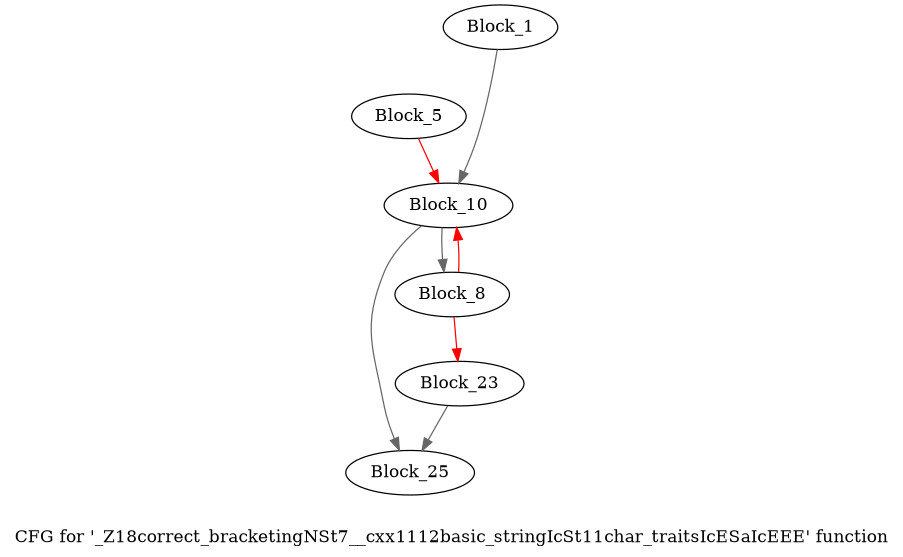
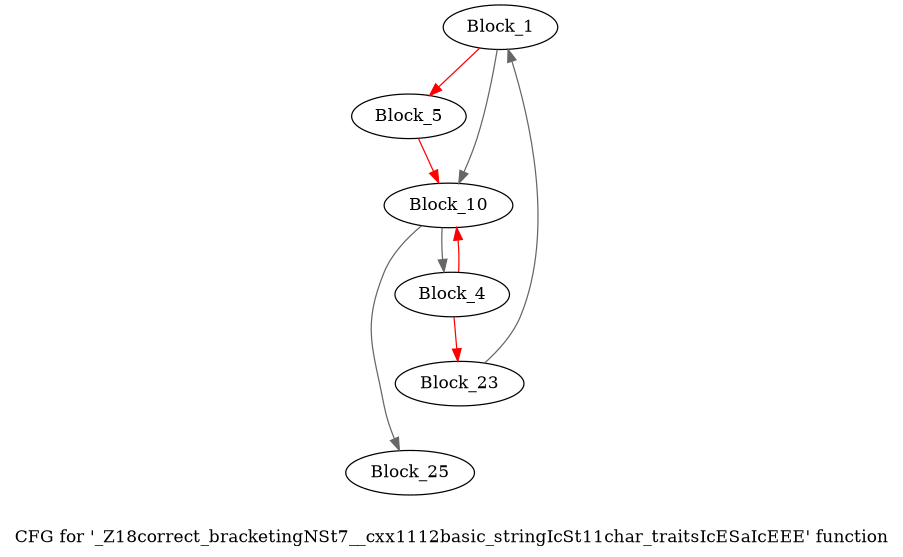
none -> (459, 67)
(452, 295) -> (452, 295)
(438, 423) -> (538, 218)
